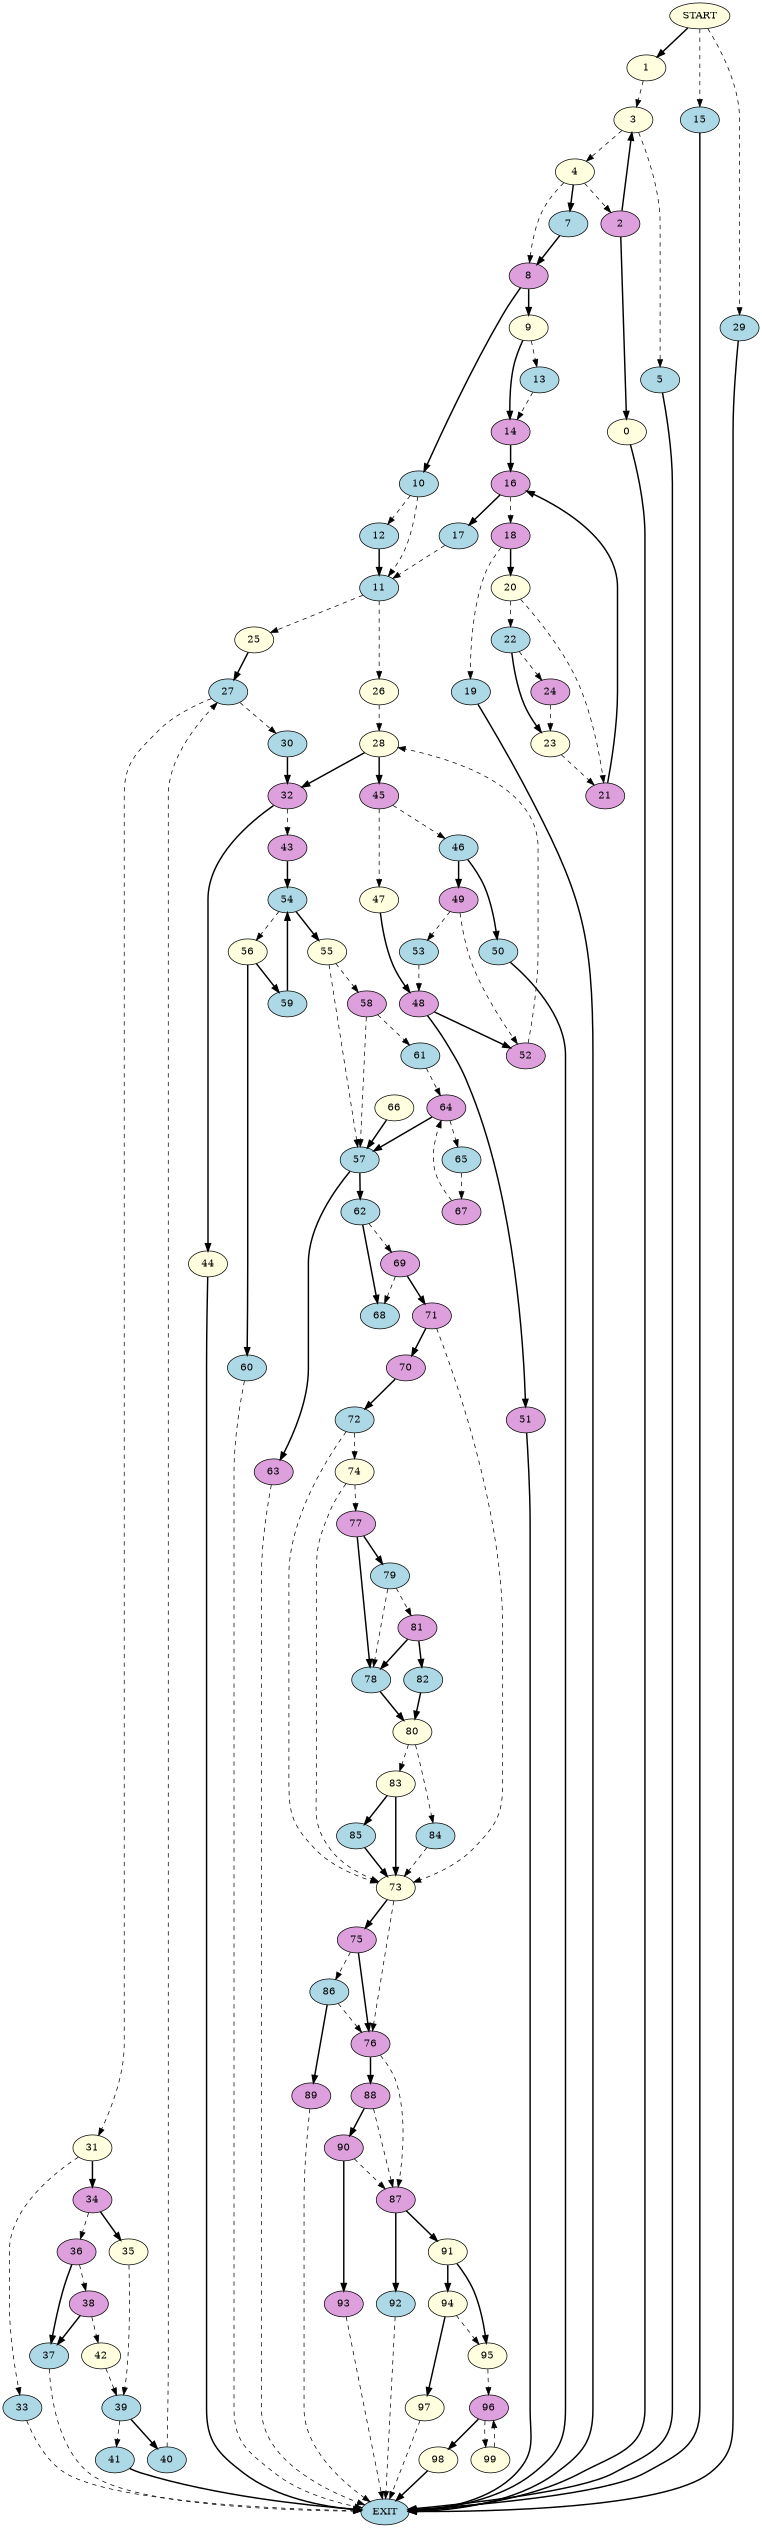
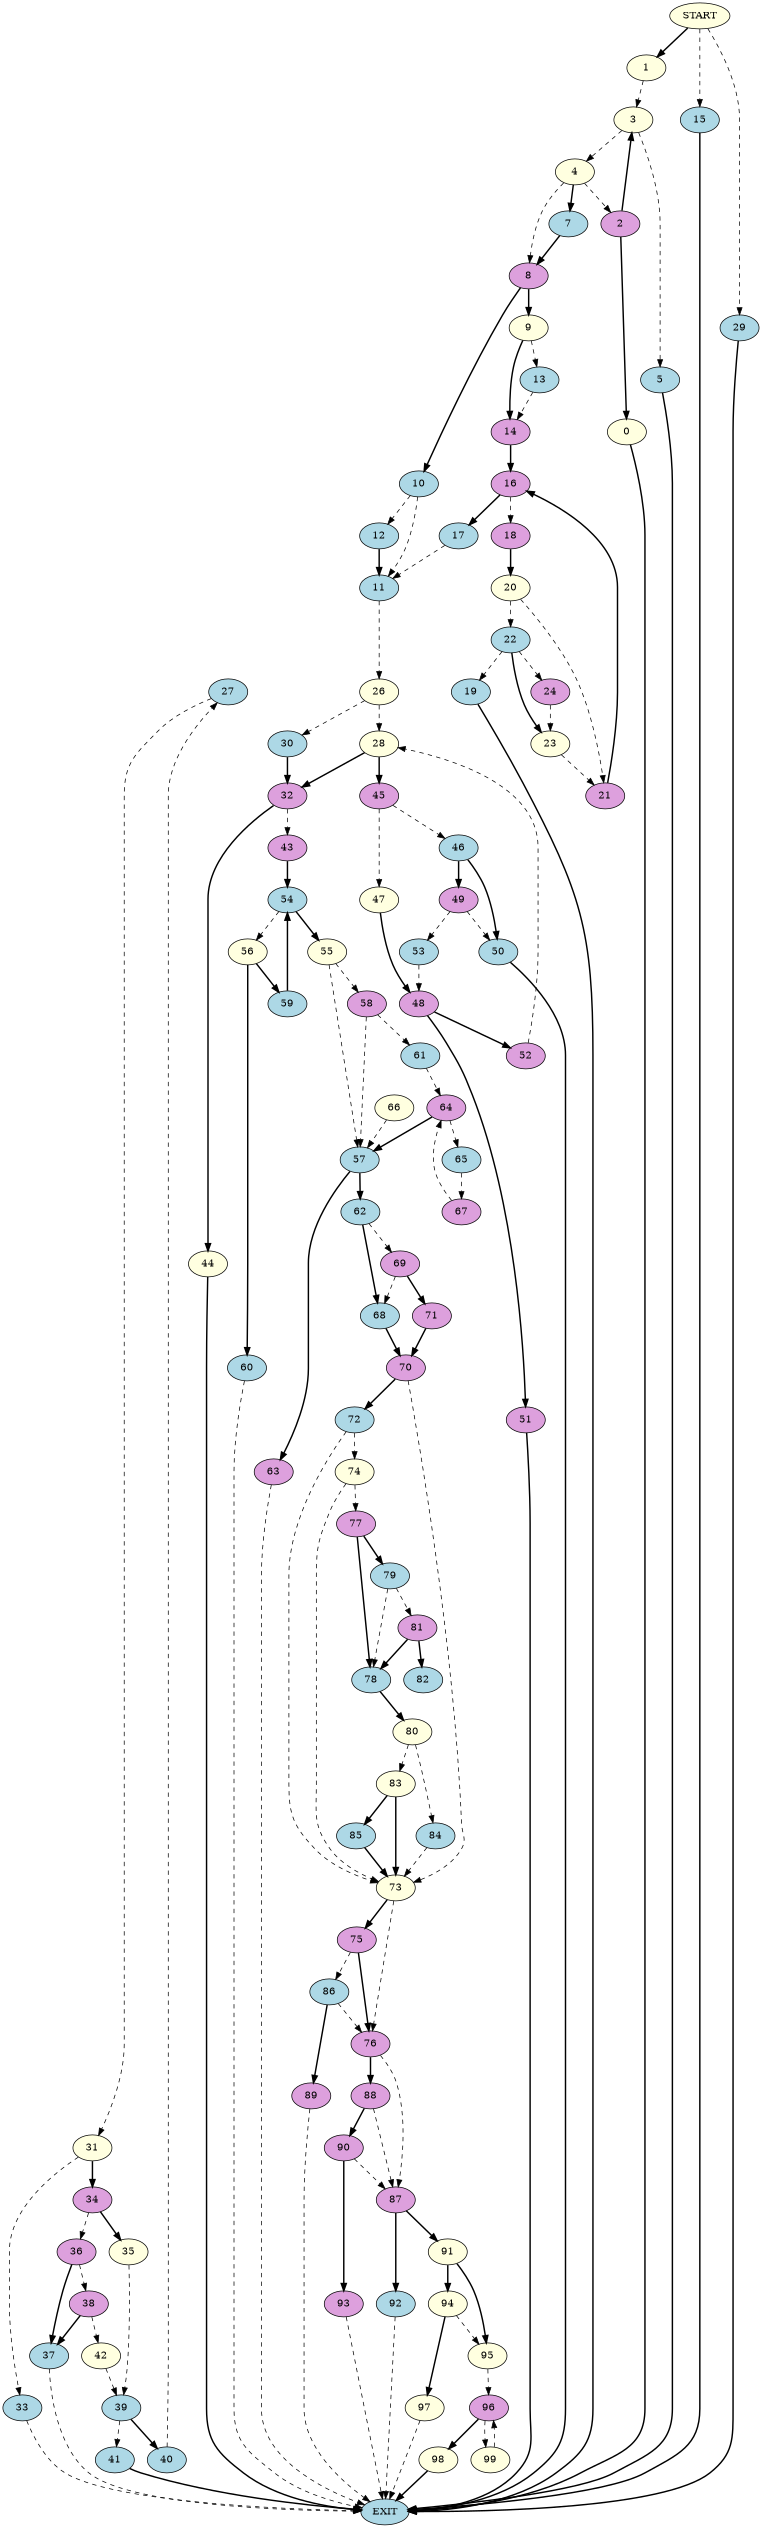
(476, 607) -> (493, 663)
(254, 640) -> none
(255, 716) -> (337, 716)
(478, 979) -> (476, 923)
(379, 1131) -> (379, 1131)
none -> (391, 1339)
(502, 1620) -> (446, 1640)
(419, 1702) -> none
